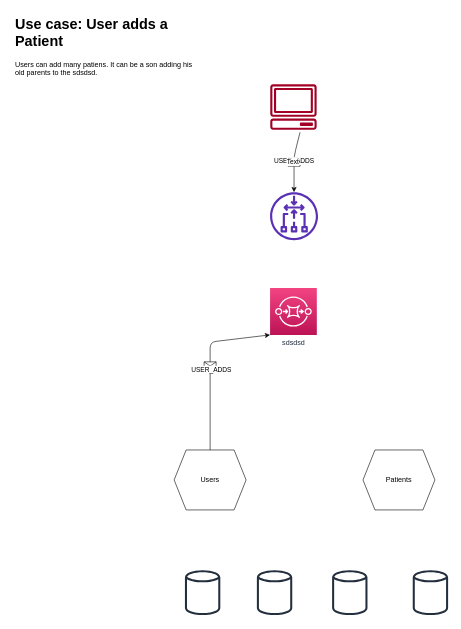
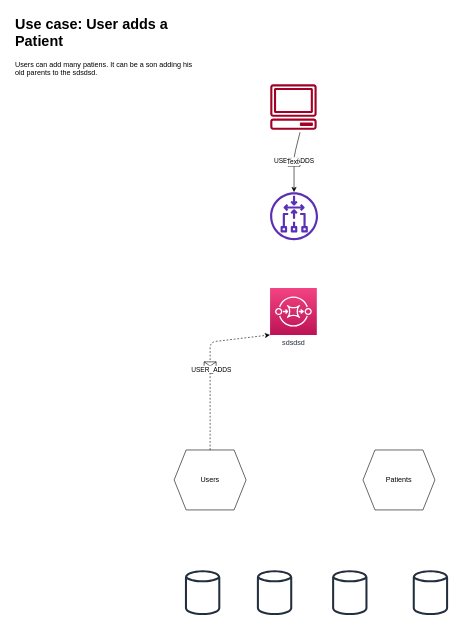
(210, 411) -> (210, 411)
